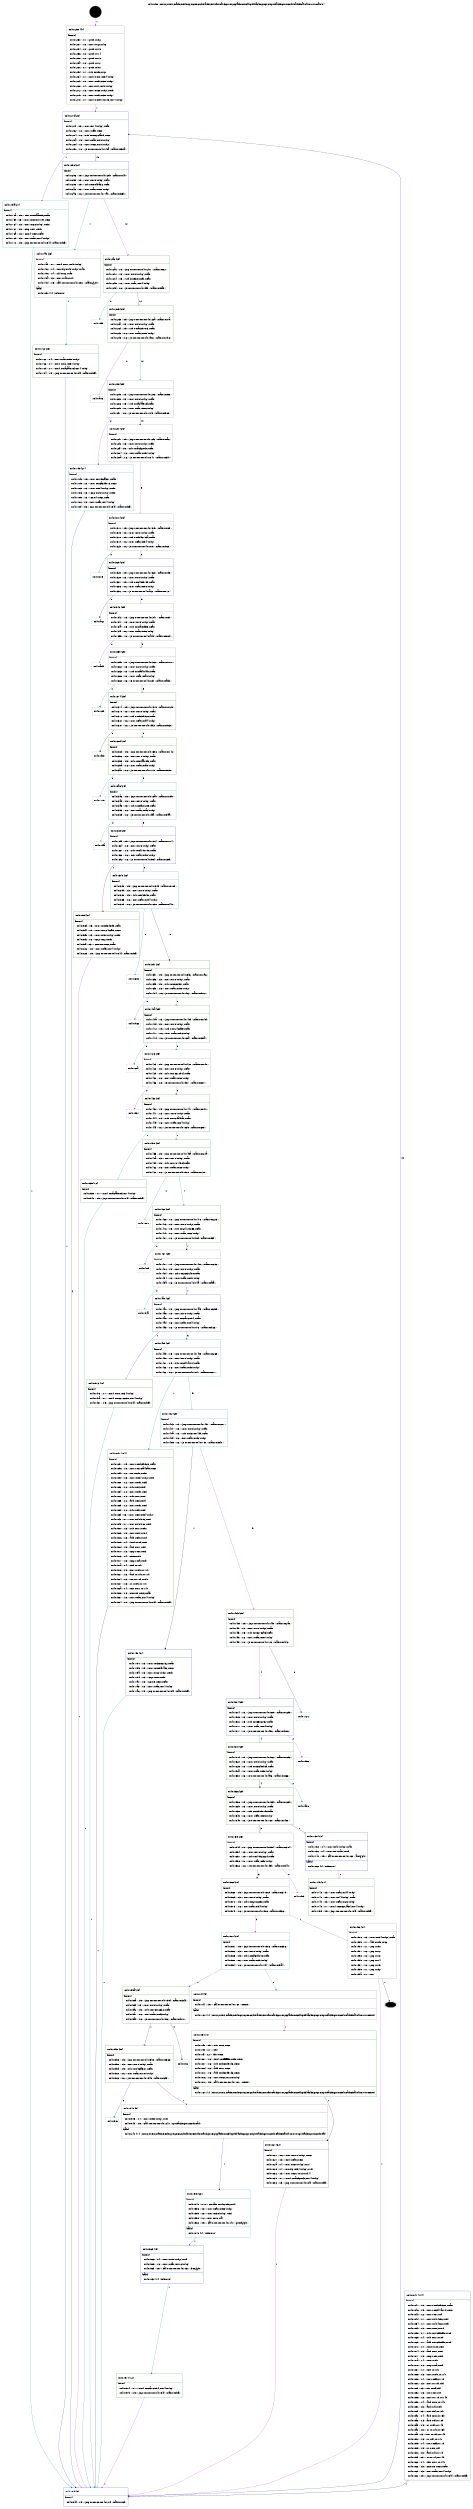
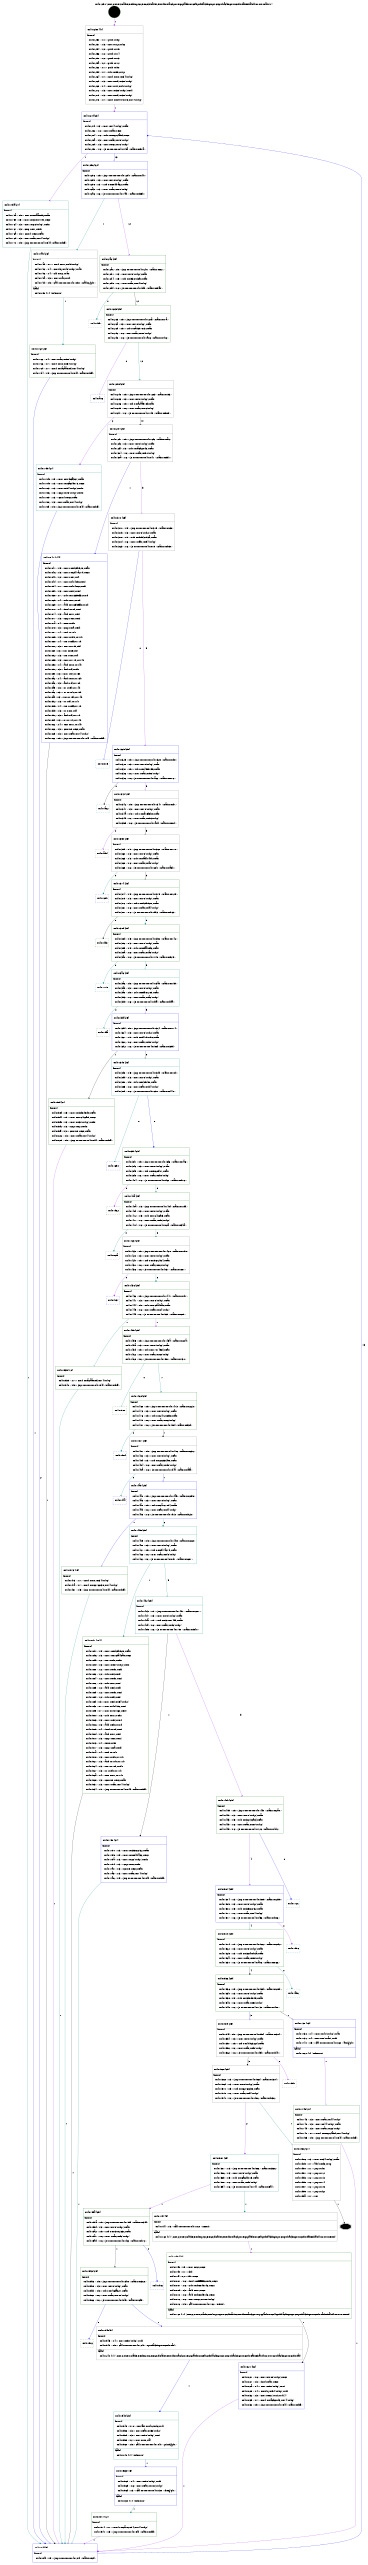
none -> (110, 506)
(381, 2333) -> (356, 2462)
